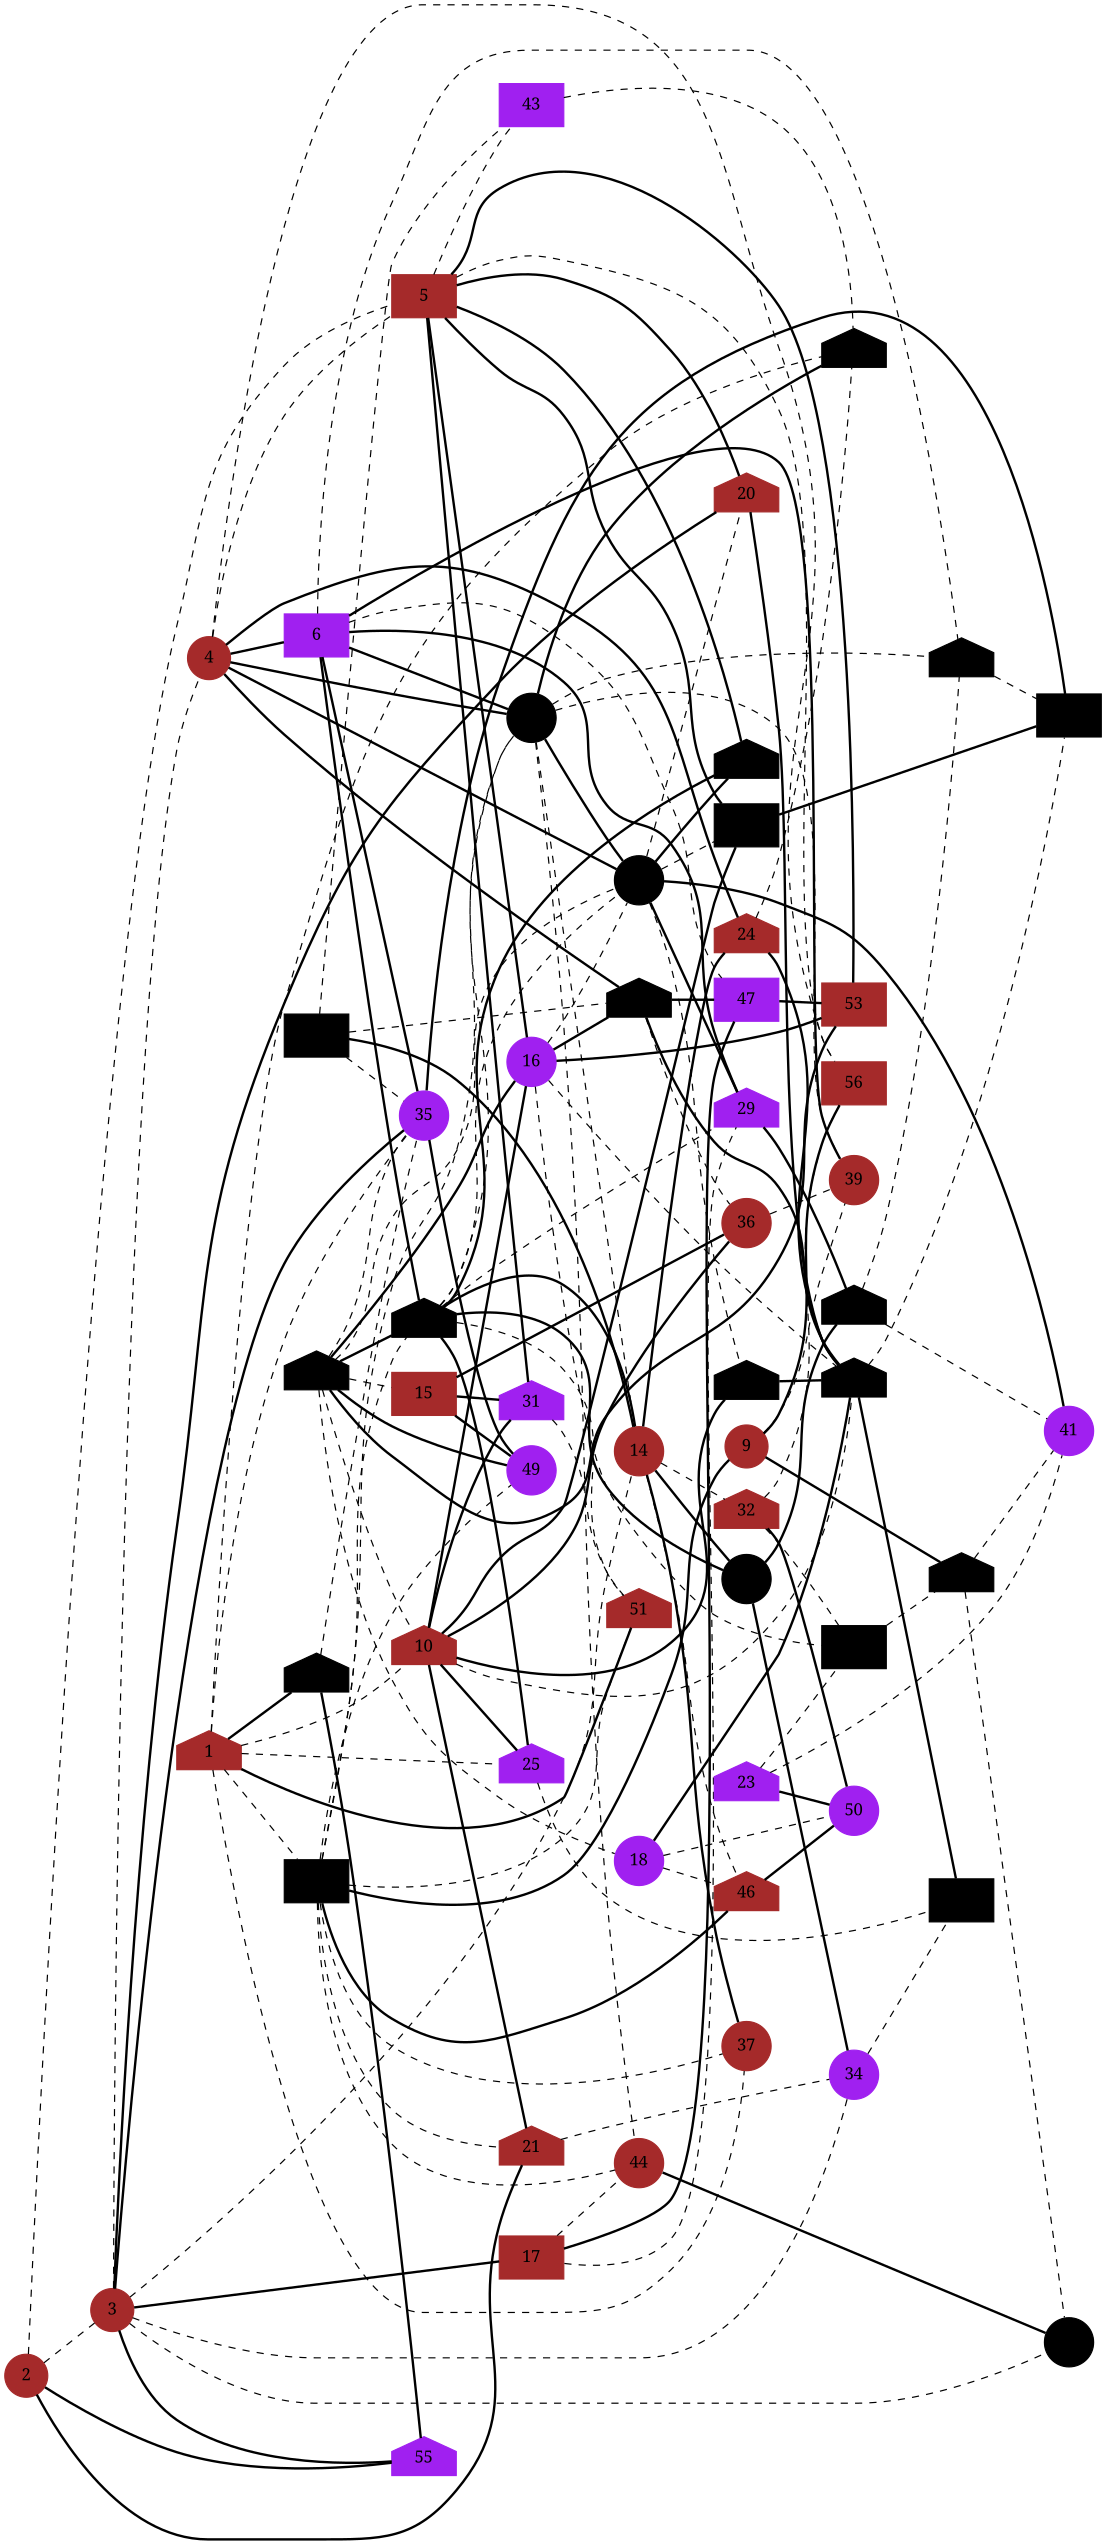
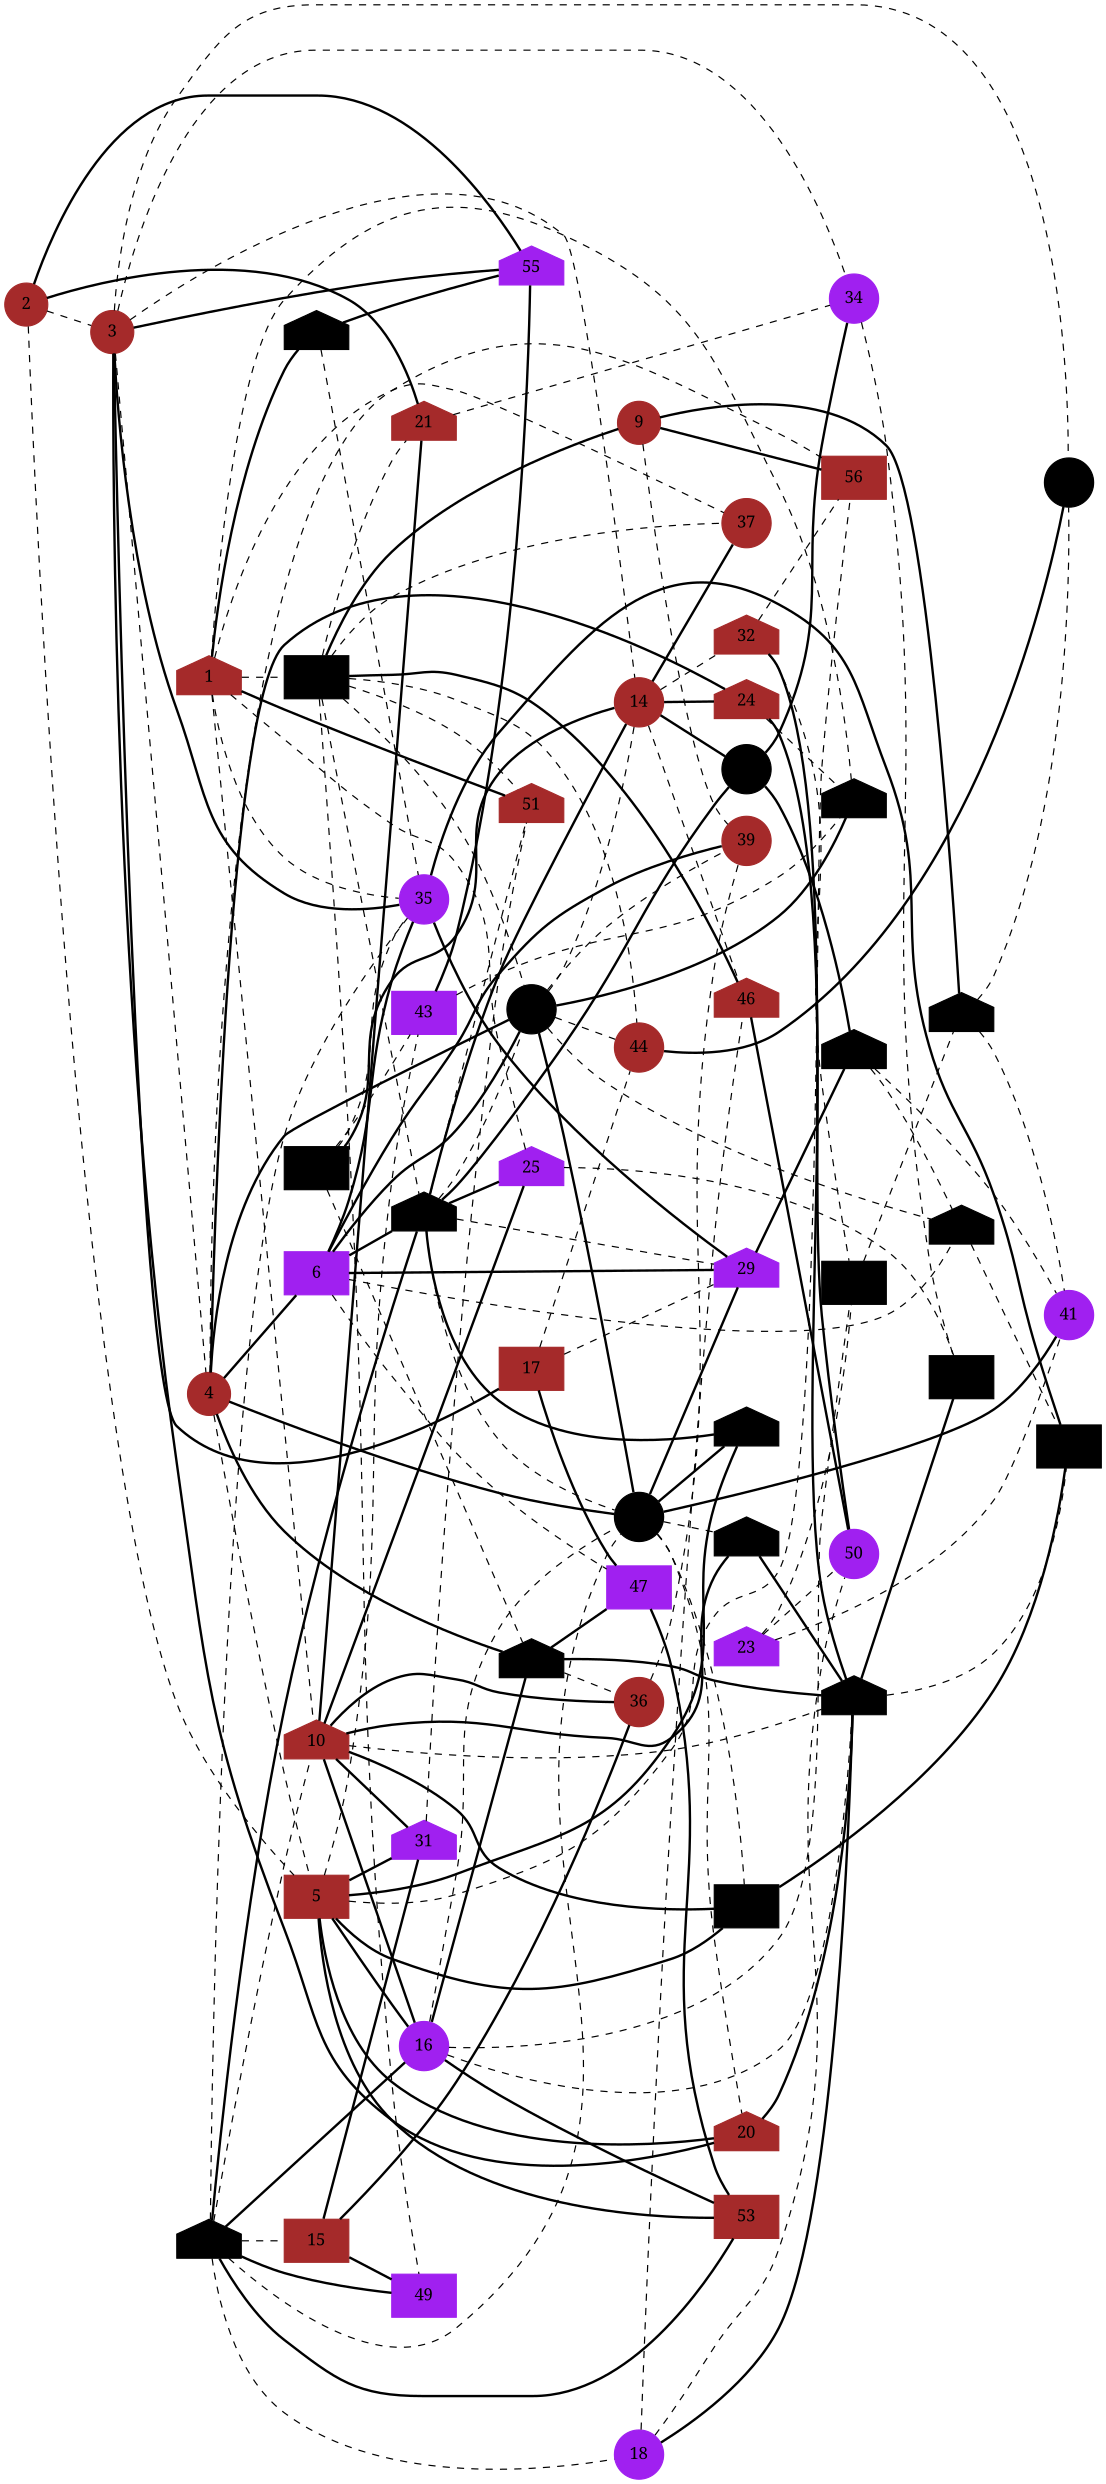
none -> (507, 642)
(468, 1332) -> (548, 1102)
(532, 1470) -> (424, 2296)
(804, 1798) -> (799, 1602)
